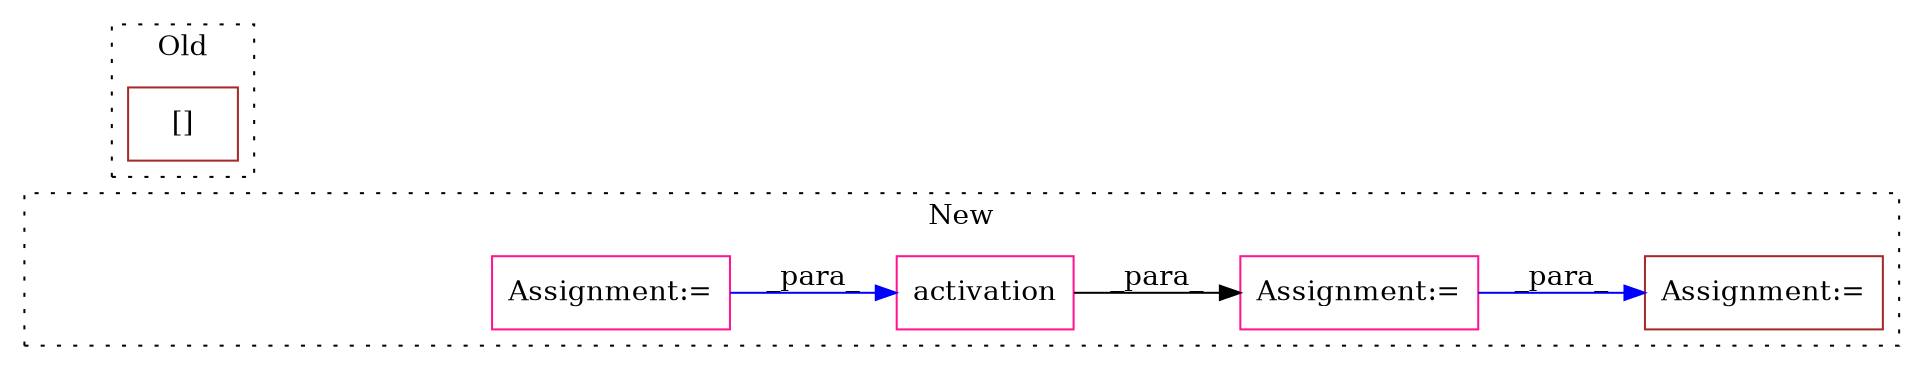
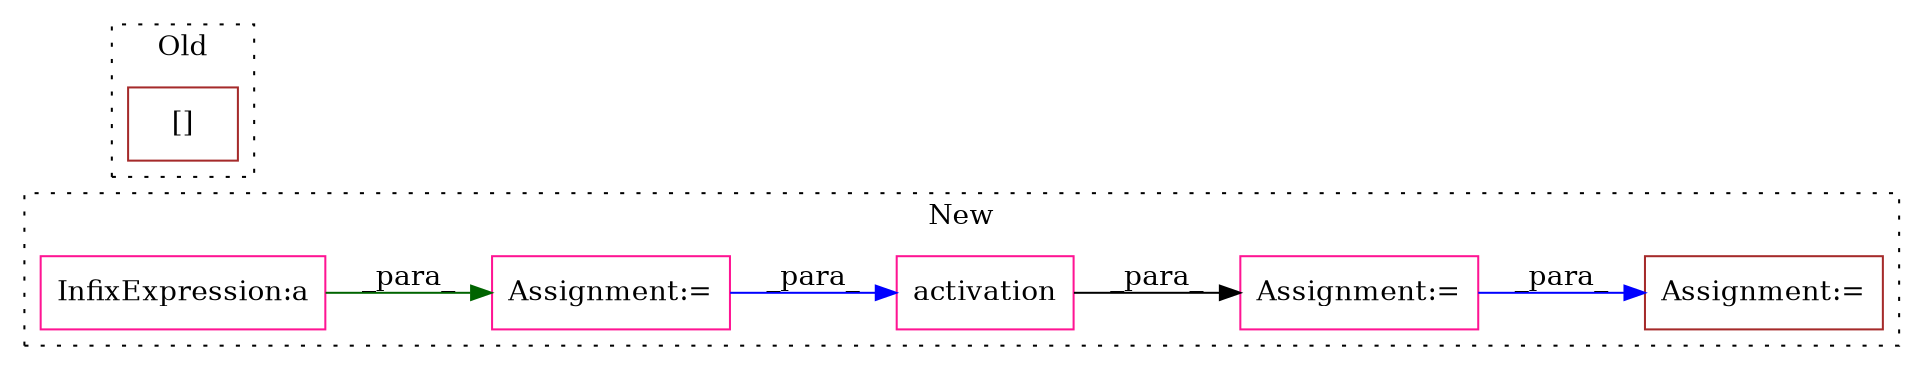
none -> (183, 293)
